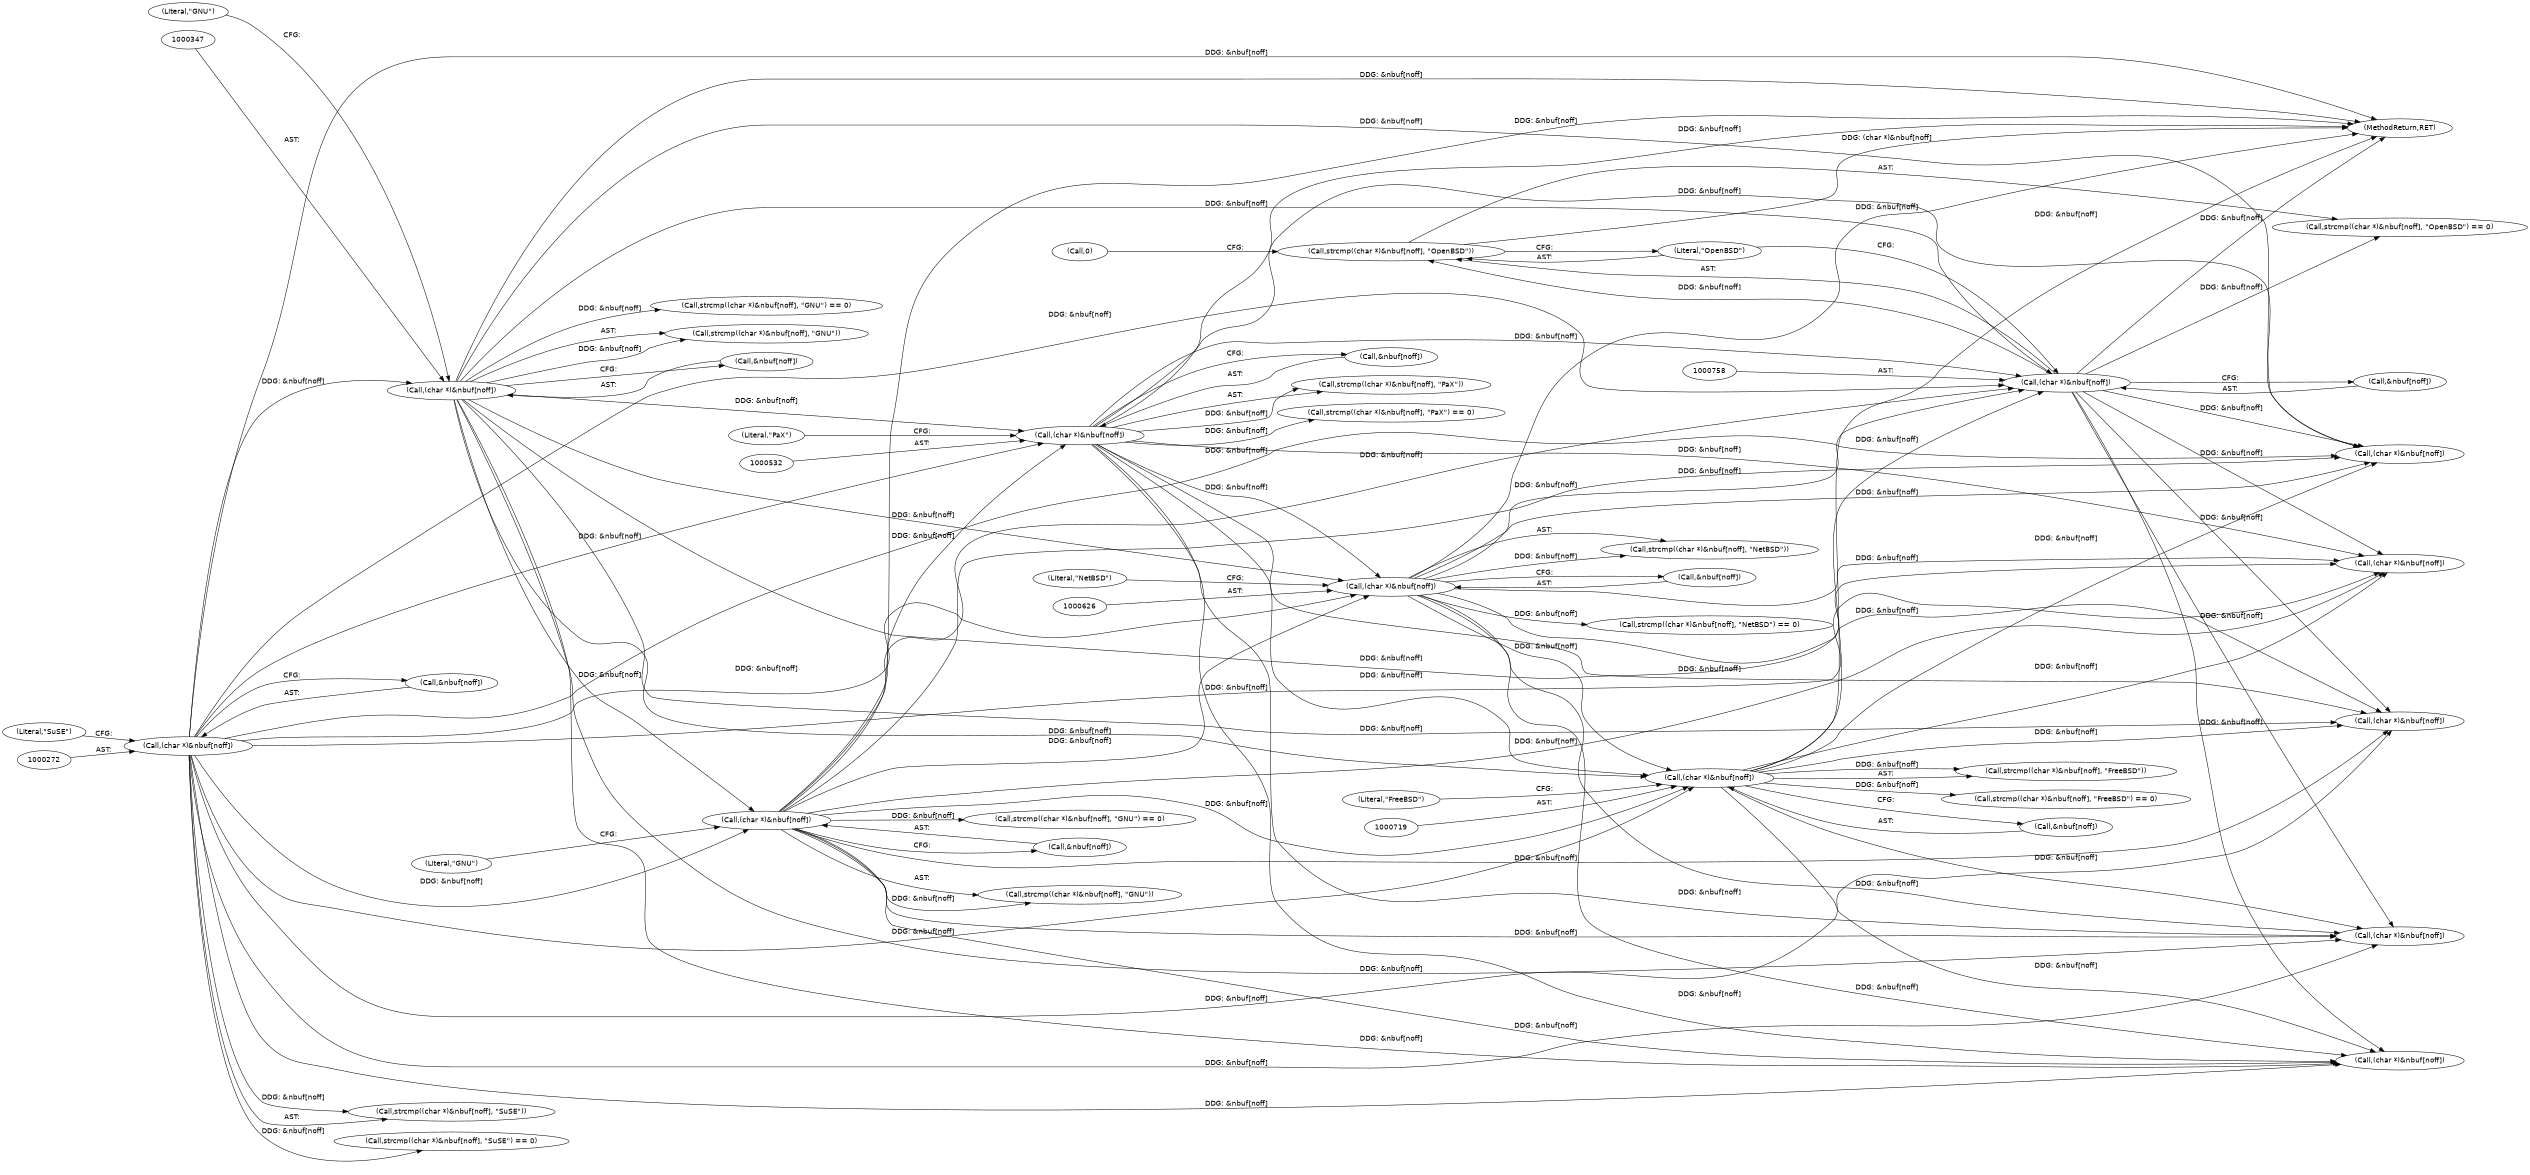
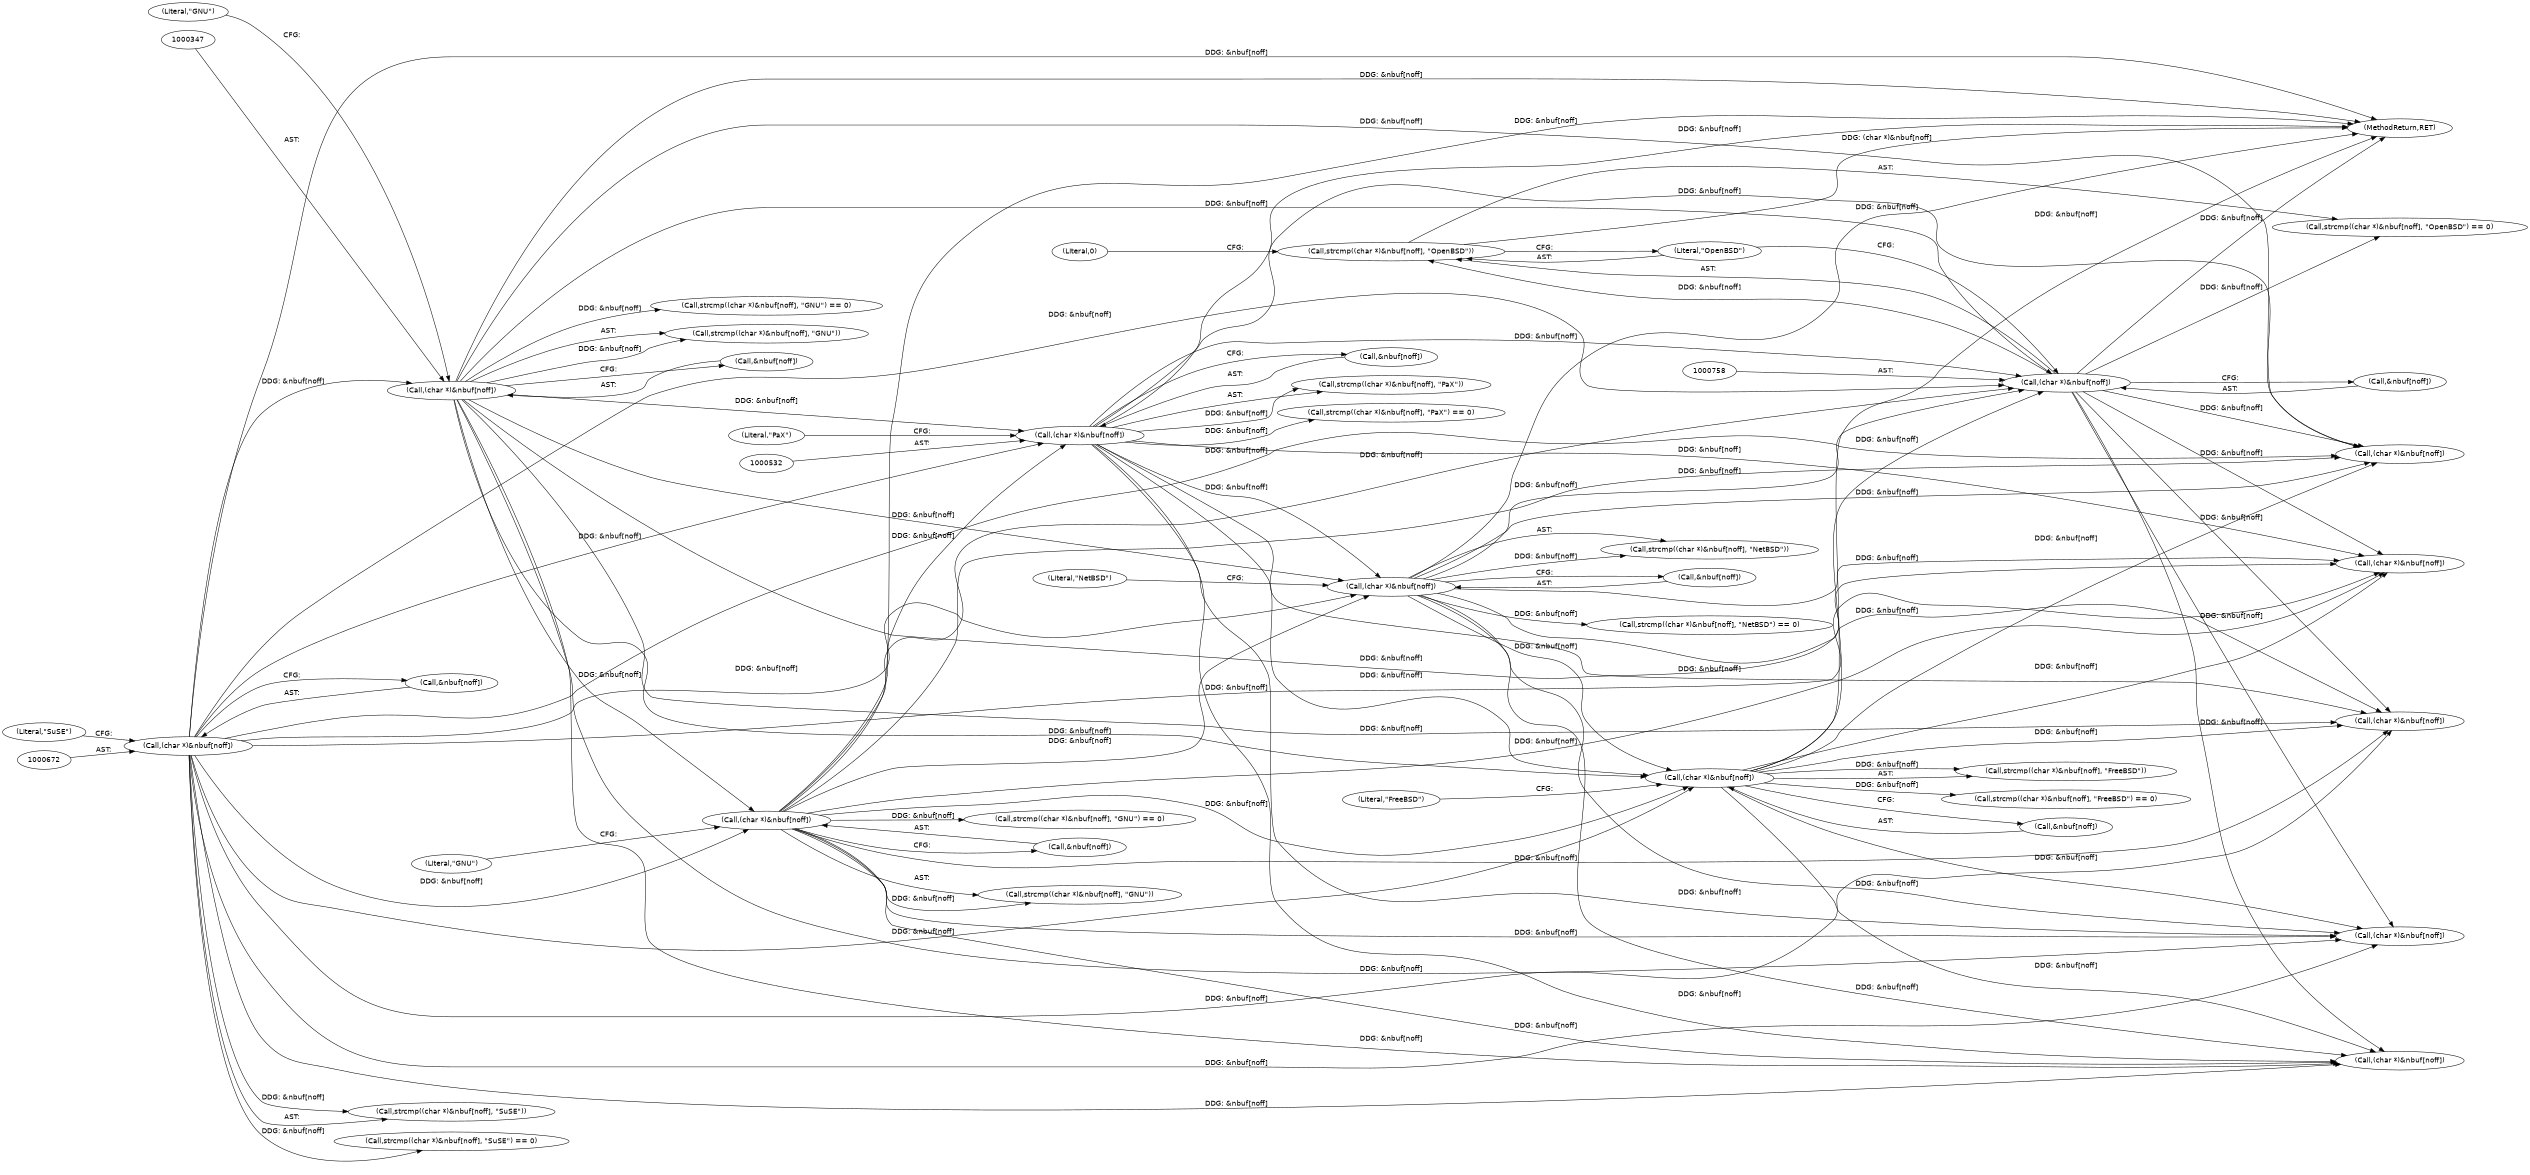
(1080, 252) -> (1080, 252)
(1080, 607) -> none
(44, 760) -> (44, 760)
(1391, 828) -> none
